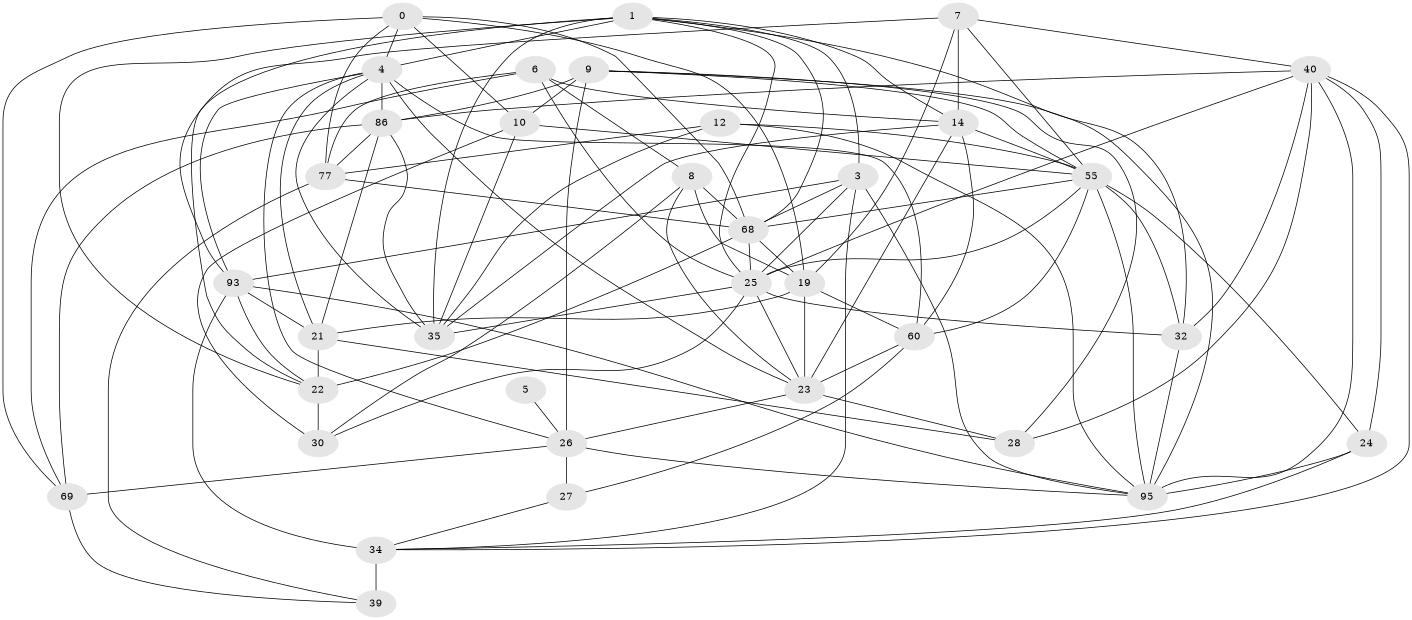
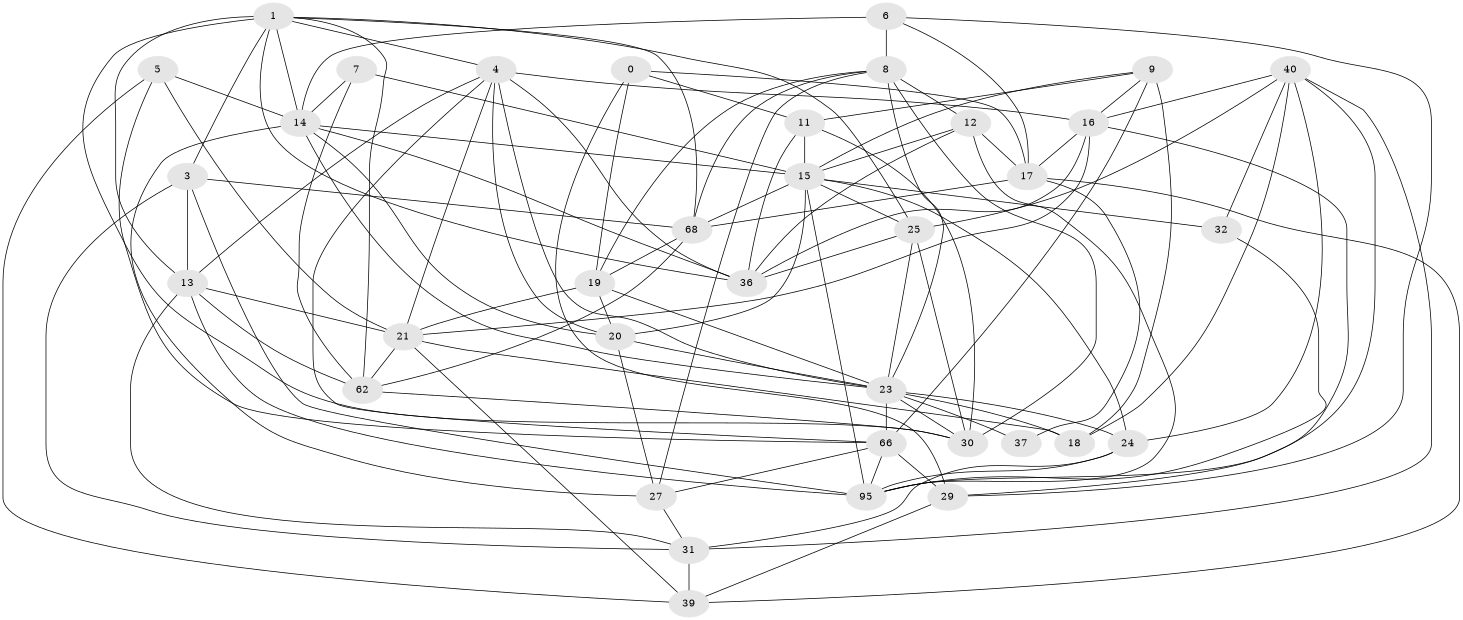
(1134, 43) -> none
(391, 46) -> none
(619, 60) -> none
(992, 89) -> (304, 393)
none -> (929, 96)
none -> (235, 98)
(1013, 103) -> none
(382, 123) -> (1089, 123)
(520, 123) -> (805, 123)
(905, 154) -> none
(326, 177) -> (1027, 177)
(1092, 177) -> (805, 177)
(617, 191) -> none
none -> (254, 215)
(805, 230) -> none
none -> (725, 247)
(750, 251) -> none
(234, 283) -> (188, 283)
(963, 321) -> none
(435, 337) -> (747, 283)
(914, 337) -> (616, 337)
(318, 390) -> (363, 390)
none -> (1011, 408)
none -> (930, 419)
none -> (253, 420)
(567, 444) -> (886, 444)
(1015, 444) -> (1075, 444)
none -> (1021, 444)
none -> (546, 470)
(67, 497) -> (948, 497)
none -> (96, 543)
(376, 550) -> (689, 550)
